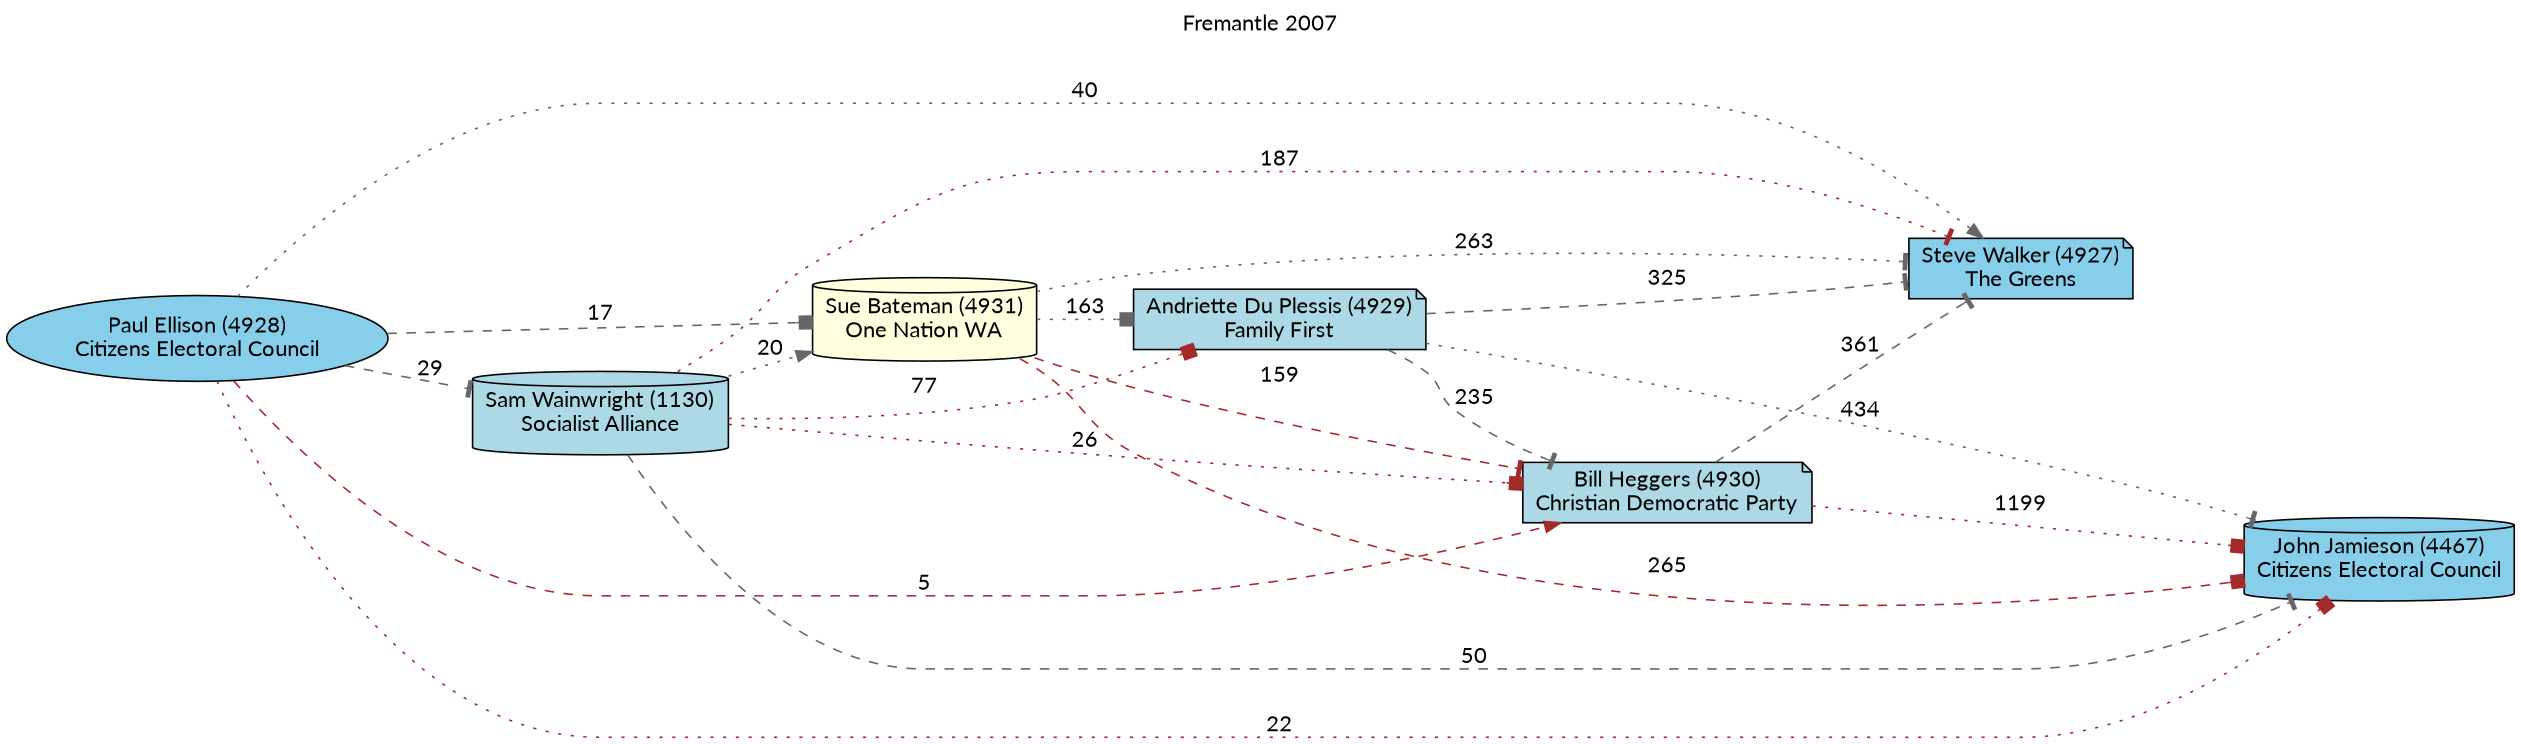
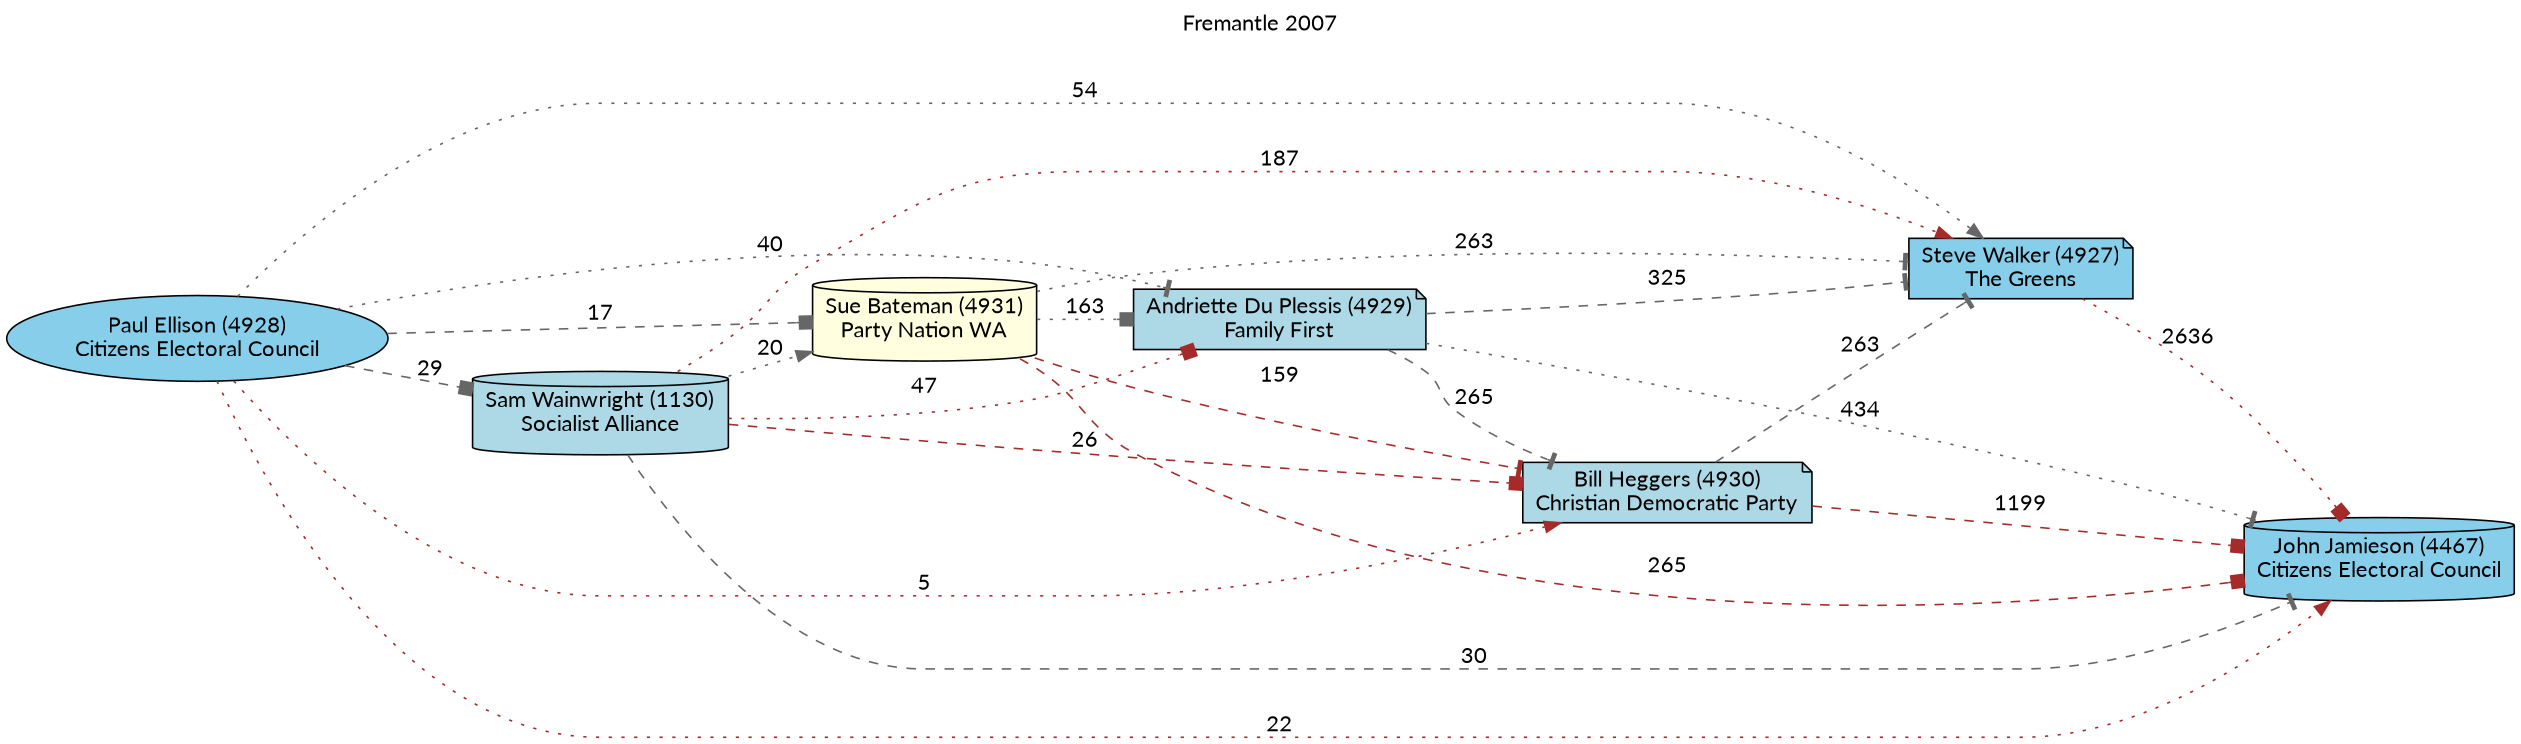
(1085, 91) -> (1085, 91)
(1282, 172) -> (1282, 172)
none -> (750, 258)
(925, 319) -> (925, 319)
(1860, 346) -> (1860, 346)
(401, 376) -> (401, 376)
(925, 387) -> (925, 387)
none -> (2220, 388)
(1474, 398) -> (1474, 398)
(1117, 456) -> (1117, 456)
(2020, 526) -> (2020, 526)
(857, 596) -> (857, 596)
(1474, 657) -> (1474, 657)
(1199, 737) -> (1199, 737)
